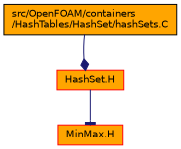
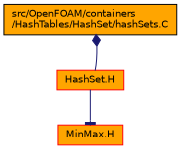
(84, 47) -> (97, 59)
